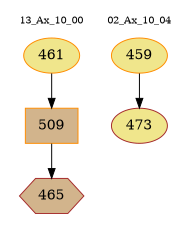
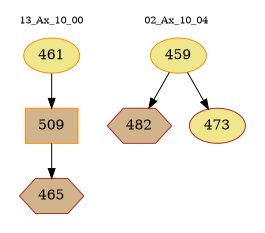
none -> (139, 126)
